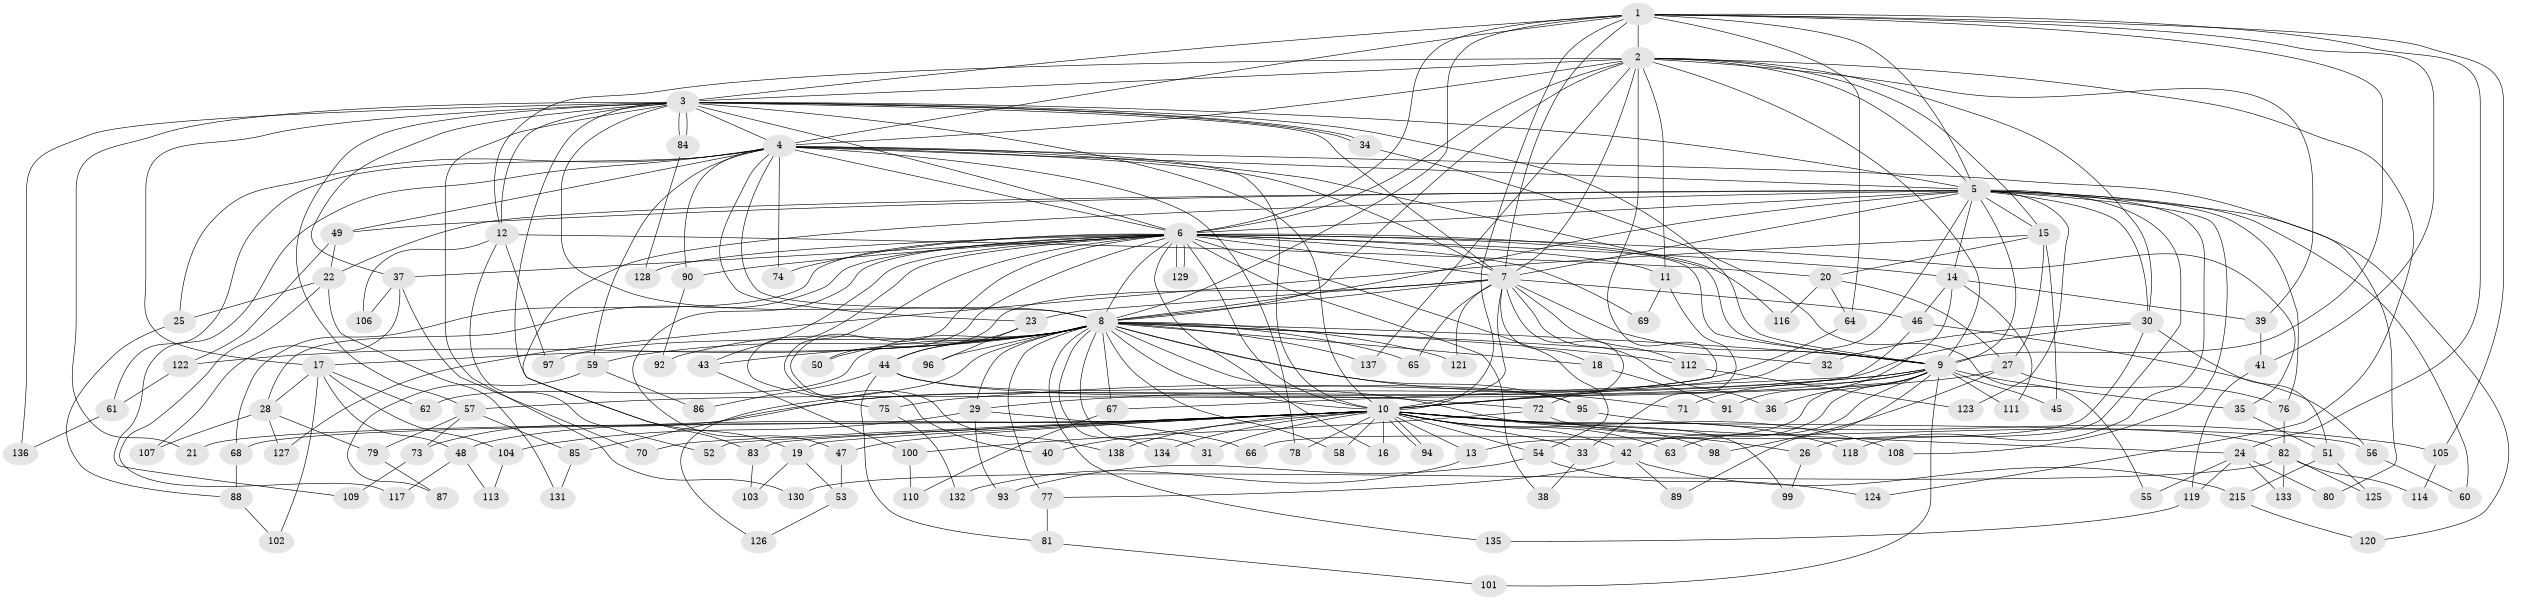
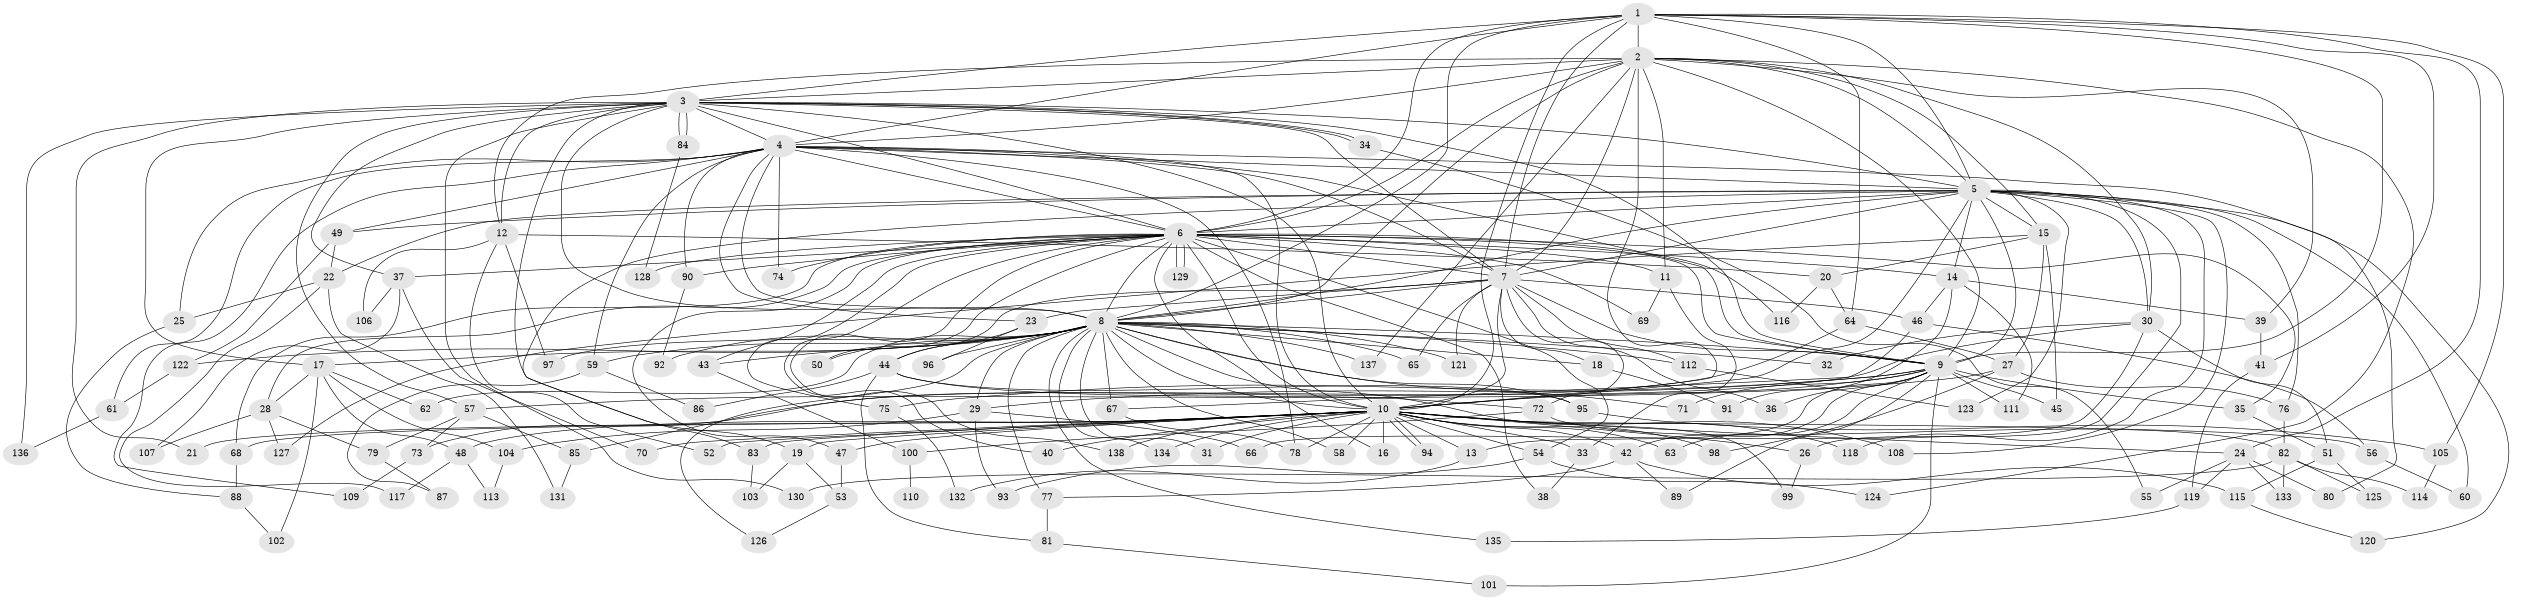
(1923, 304) -> (1914, 338)
(1005, 452) -> (1236, 434)
(2238, 498) -> (2238, 498)
